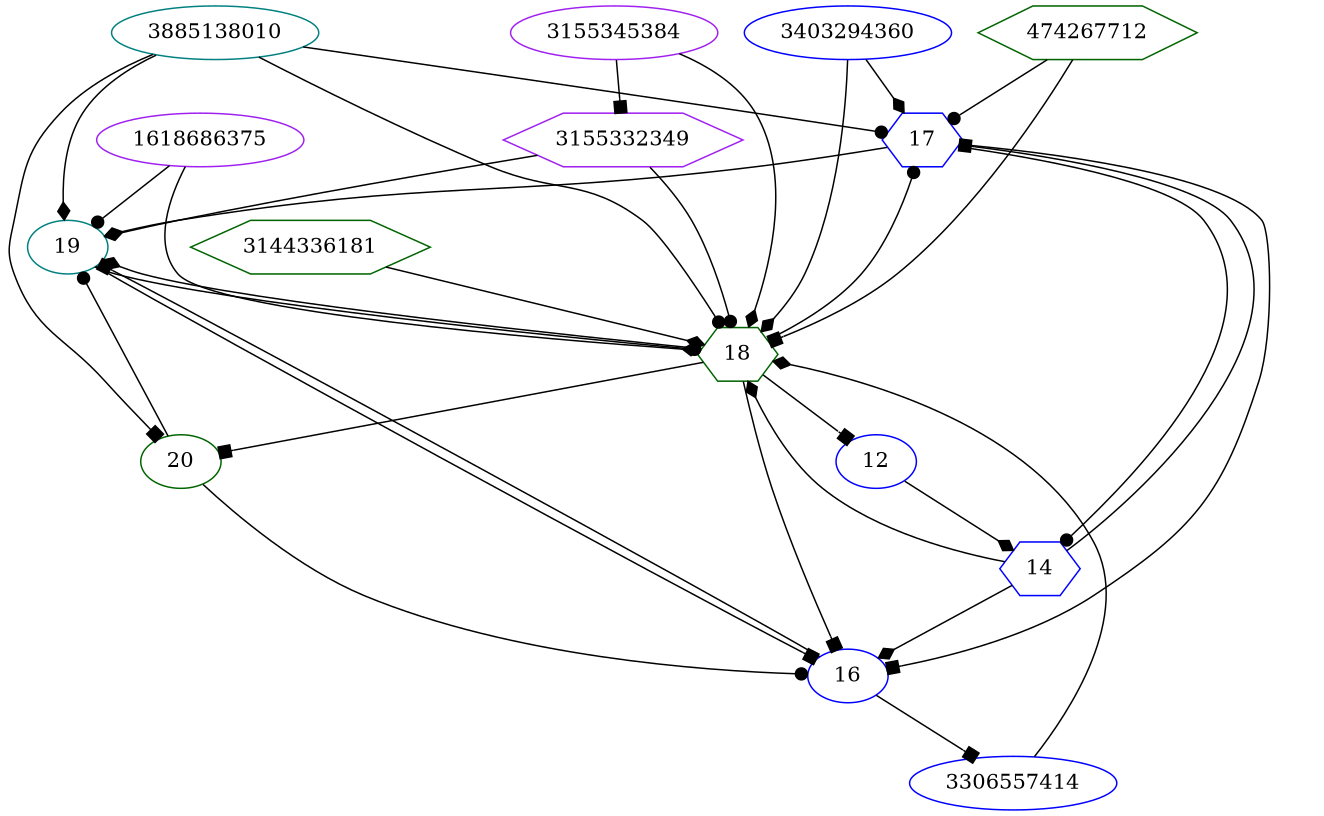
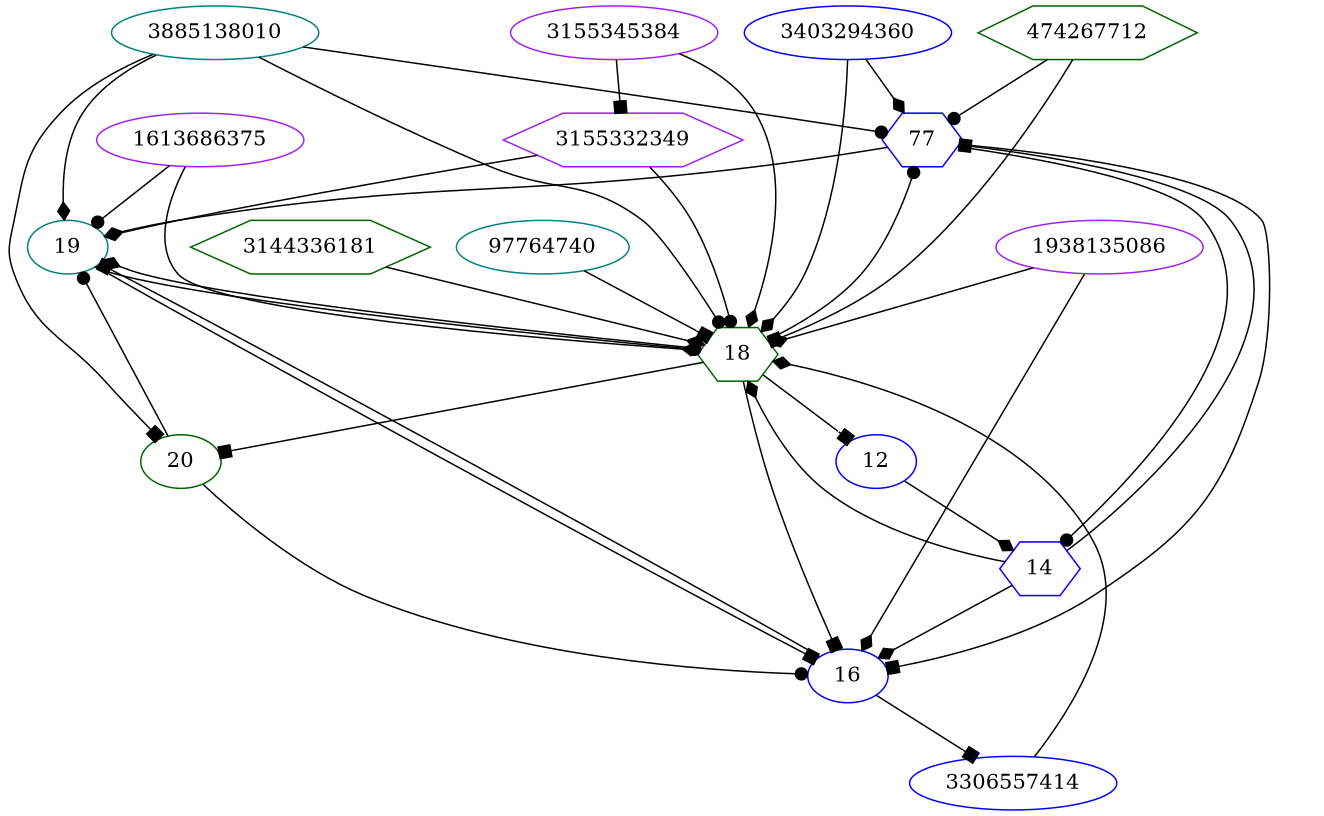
(200, 140) -> (200, 140)
(922, 140) -> (922, 140)
none -> (543, 247)
none -> (1100, 247)
